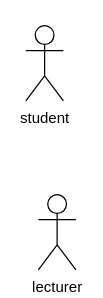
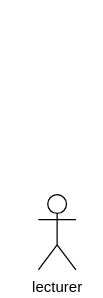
(44, 63) -> none
